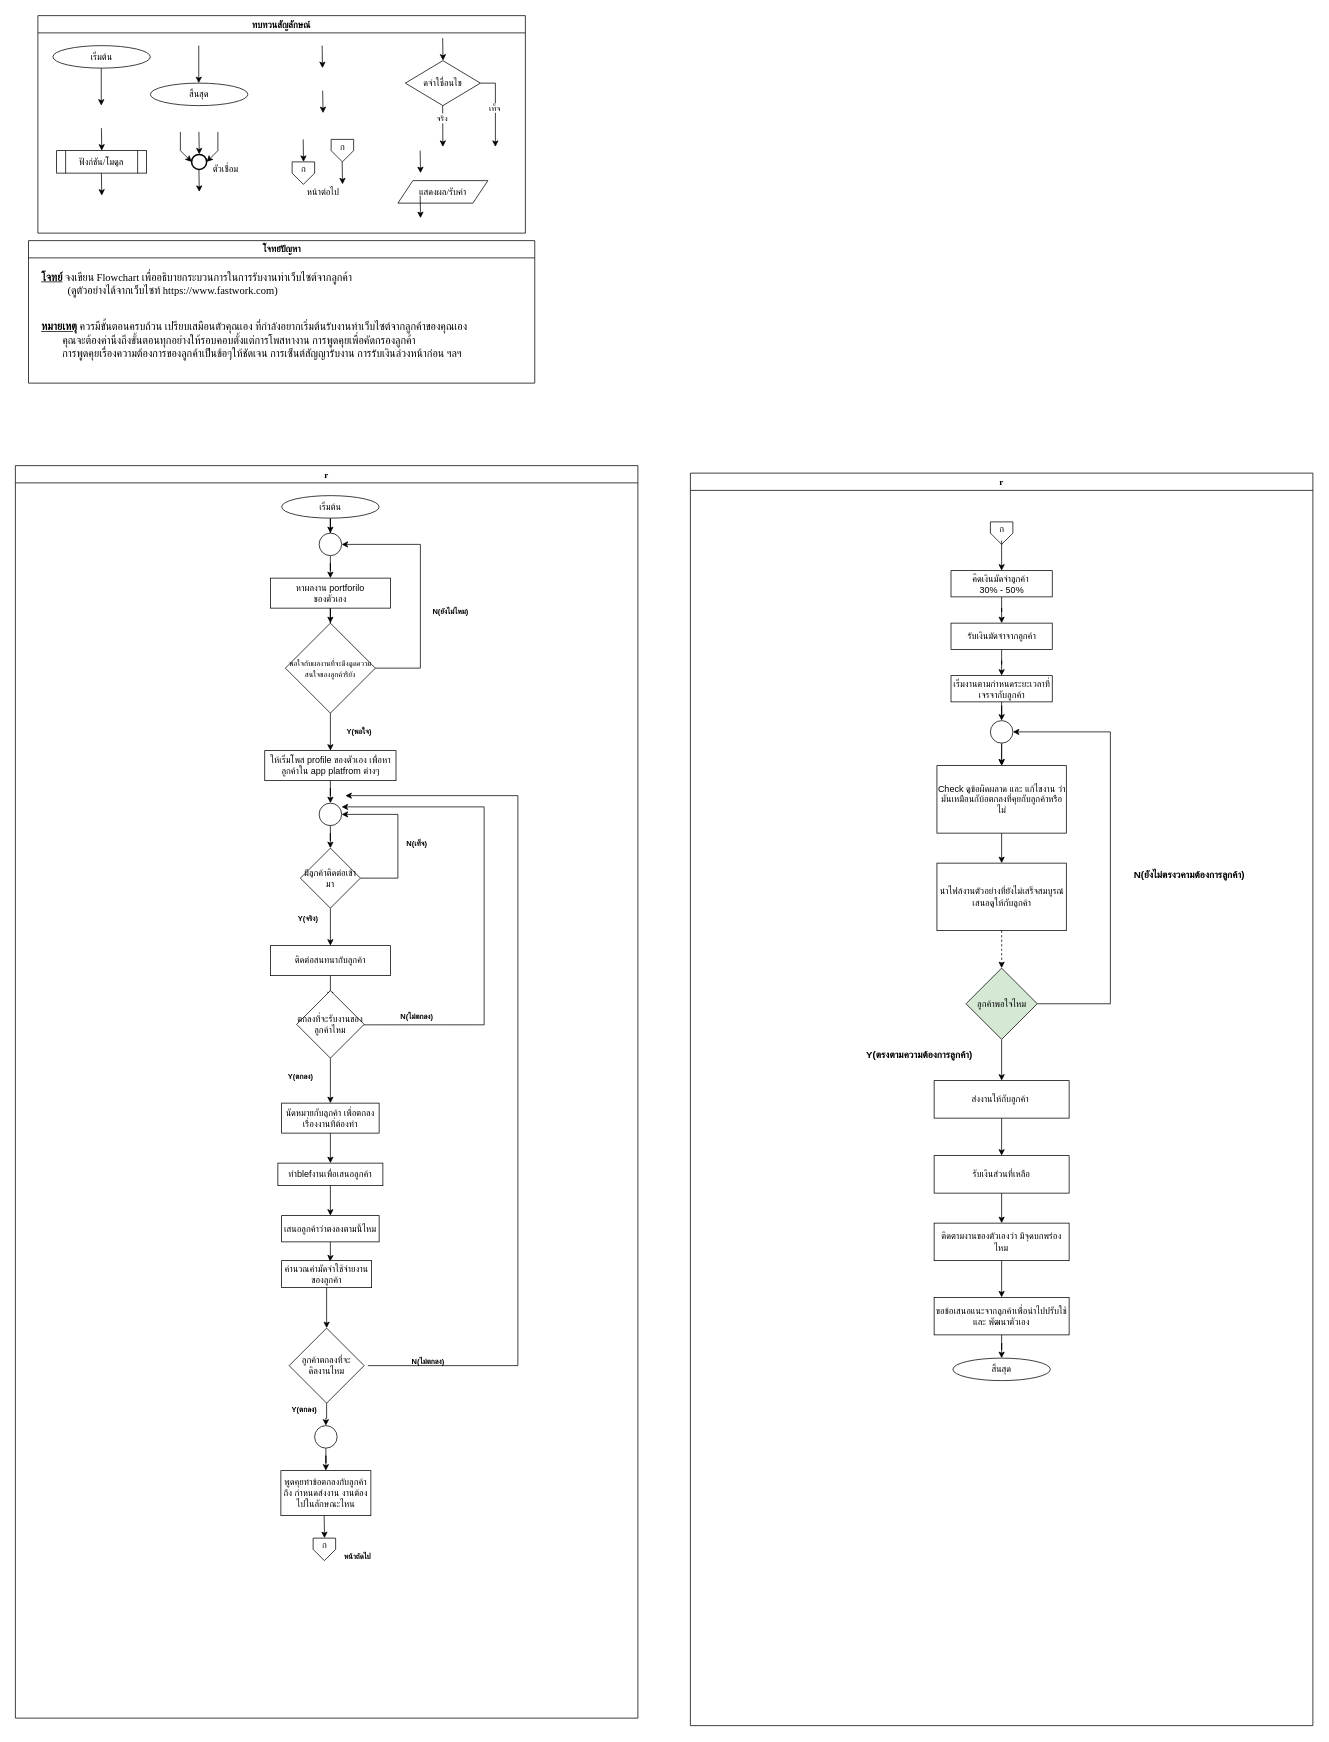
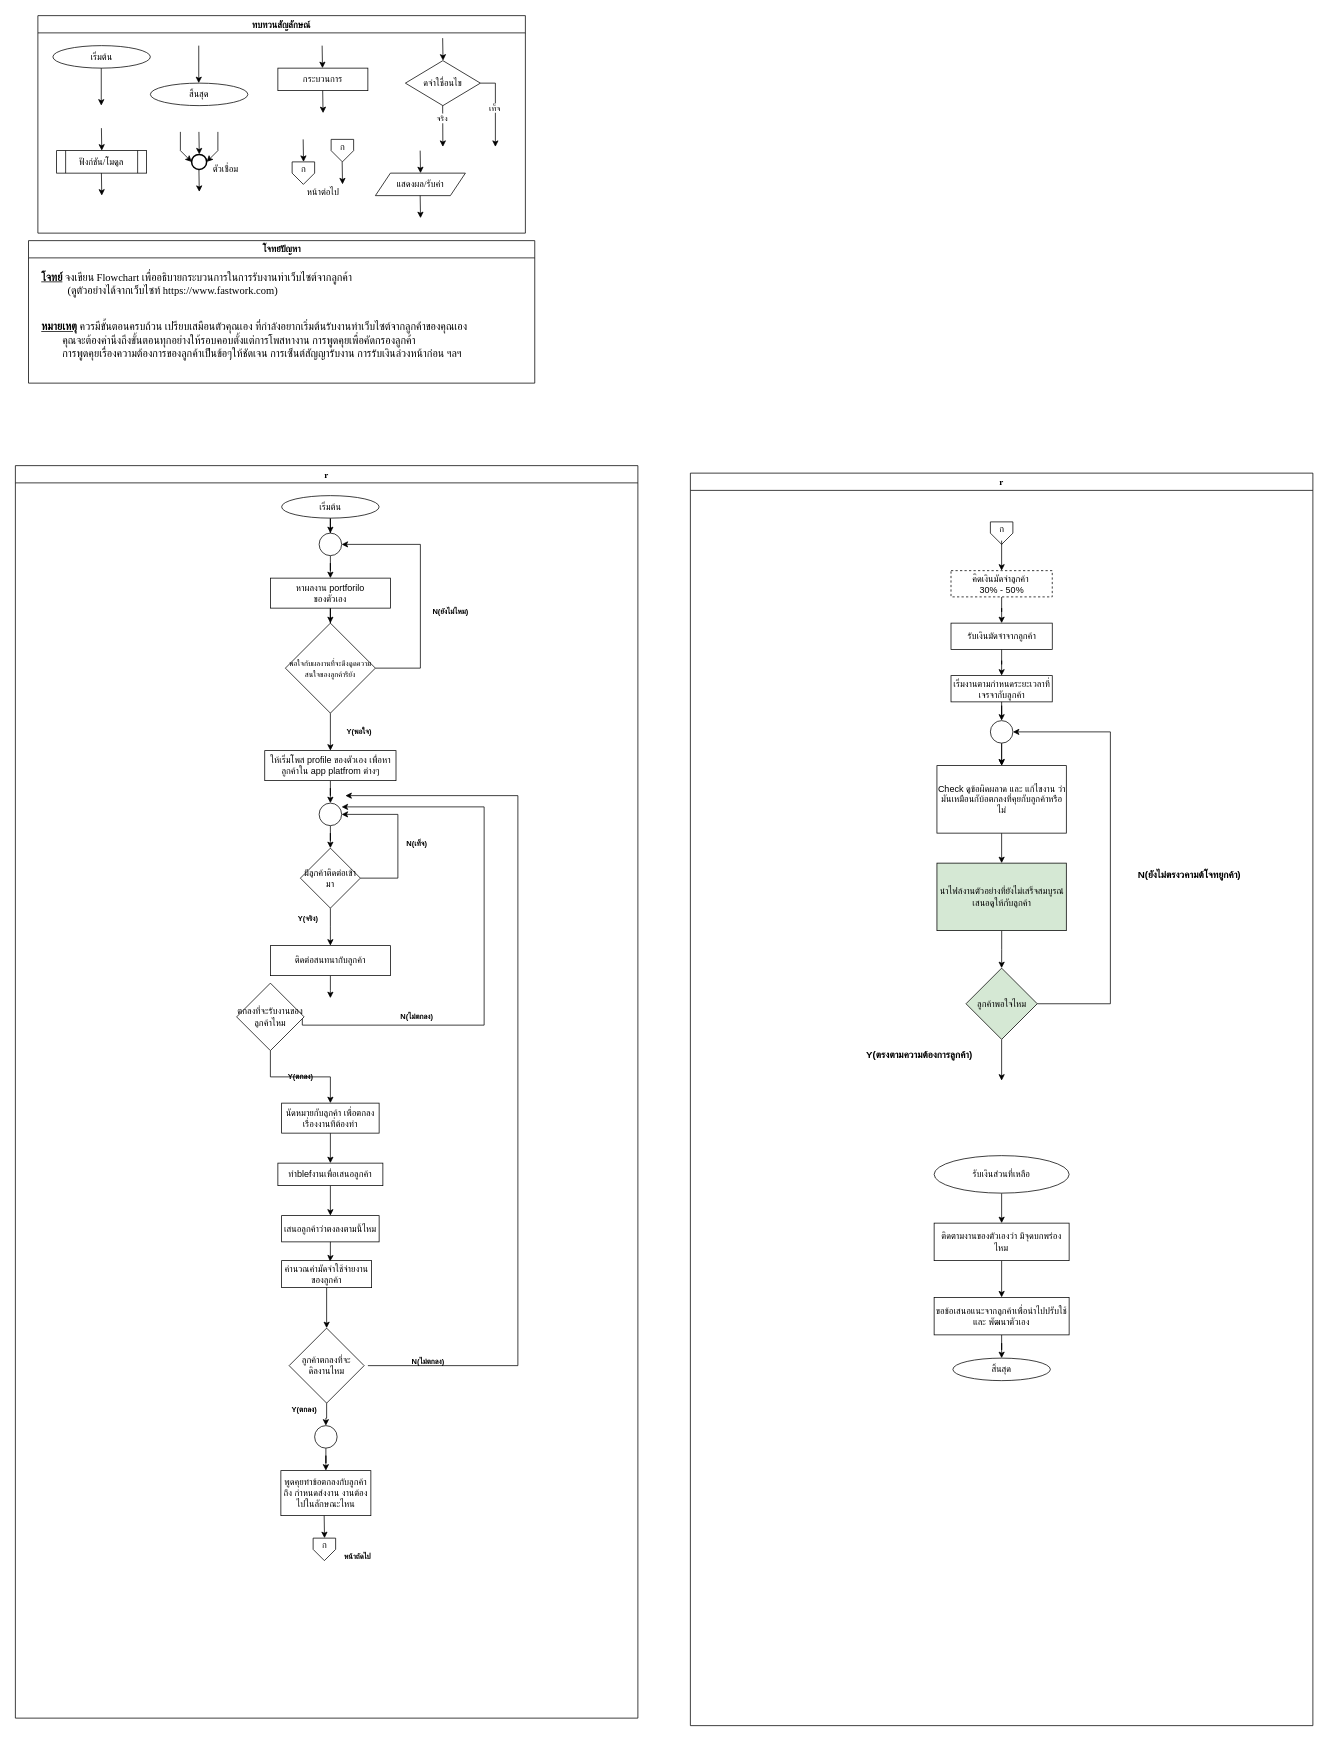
none -> (323, 79)
(443, 192) -> (420, 184)
(1002, 584) -> (1002, 584)
(1190, 874) -> (1190, 874)
(1002, 897) -> (1002, 897)
(1002, 947) -> (1002, 947)
(330, 1024) -> (270, 1017)
(1002, 1099) -> none
(1002, 1134) -> none
(1002, 1174) -> (1002, 1174)
